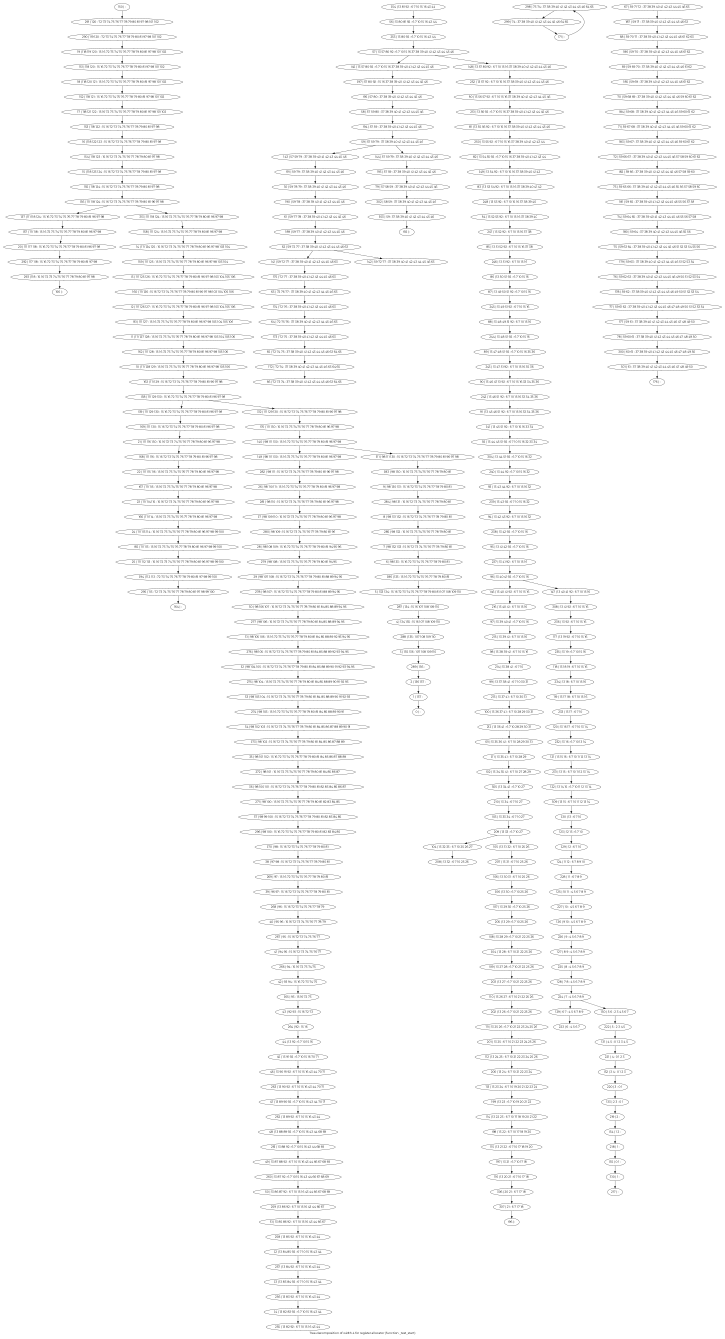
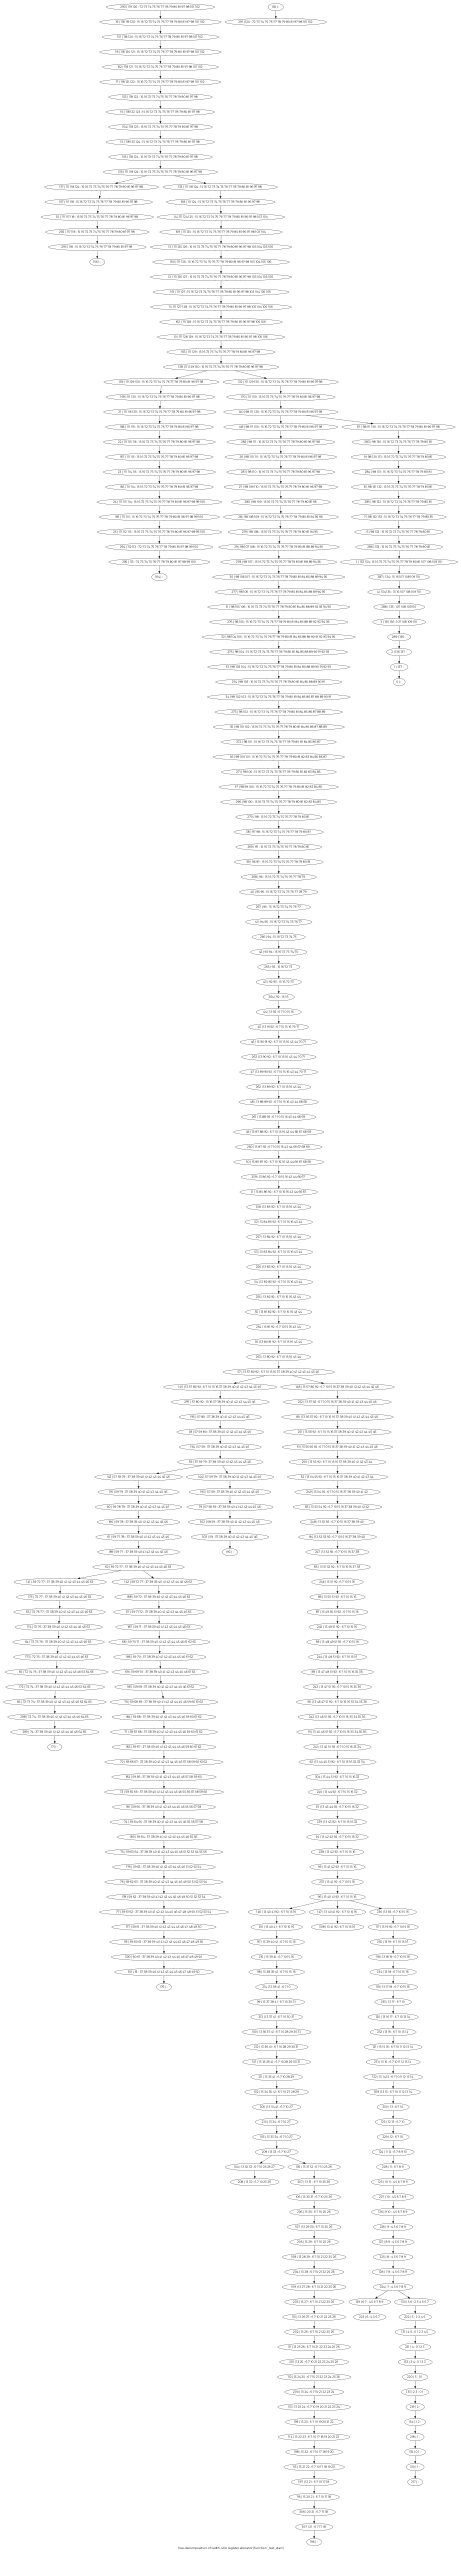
(583, 26) -> (55, 1709)
(122, 29) -> none
(571, 614) -> (365, 1904)
none -> (279, 1312)
none -> (159, 1597)
